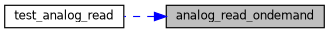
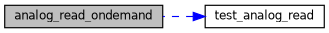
(139, 17) -> (178, 17)
